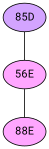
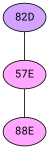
(25, 17) -> (25, 17)
(25, 75) -> (25, 75)
